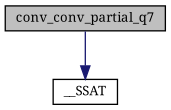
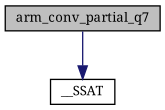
(85, 18) -> (83, 18)
